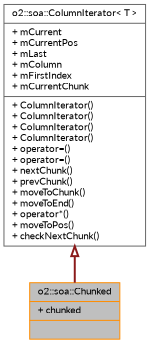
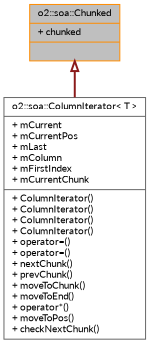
(75, 269) -> (75, 84)
